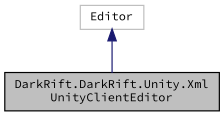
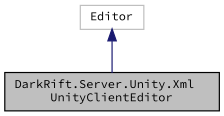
(112, 92) -> (112, 92)
